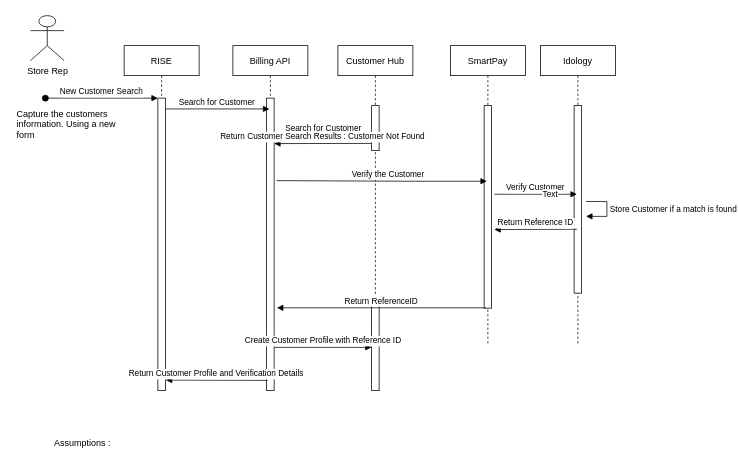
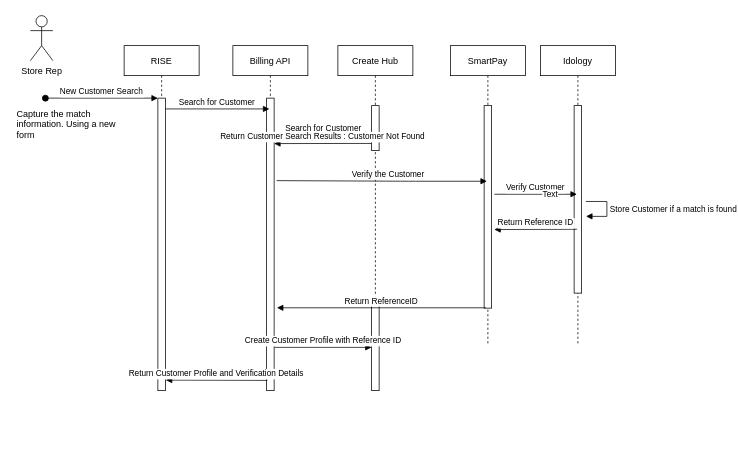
(47, 38) -> (42, 38)
(375, 61) -> (375, 61)
(76, 124) -> (76, 124)
(113, 443) -> none
